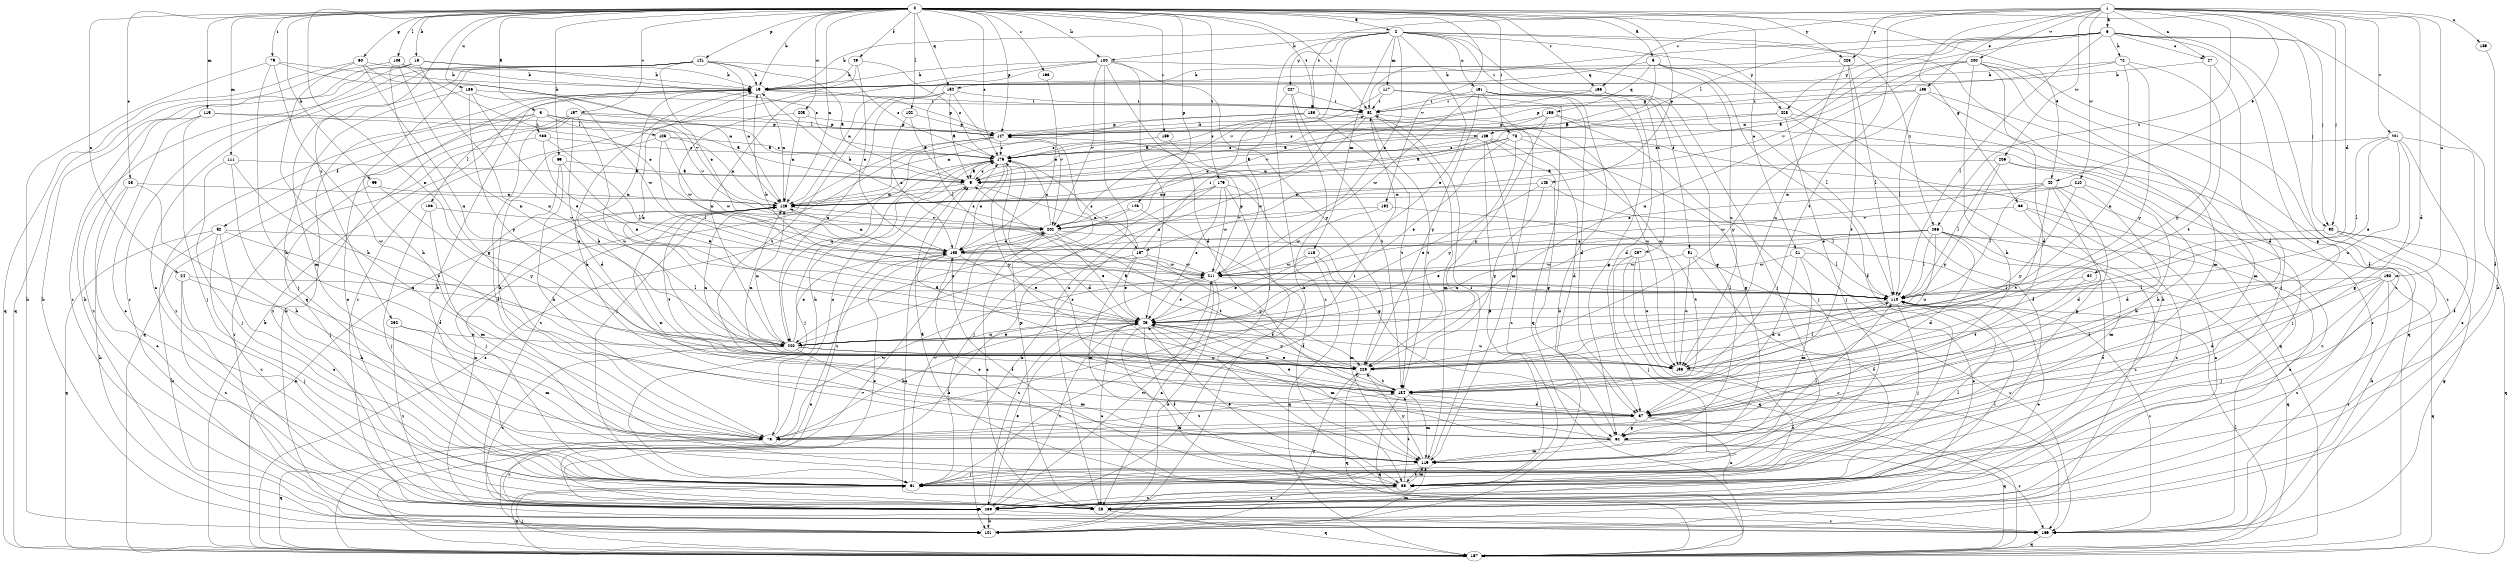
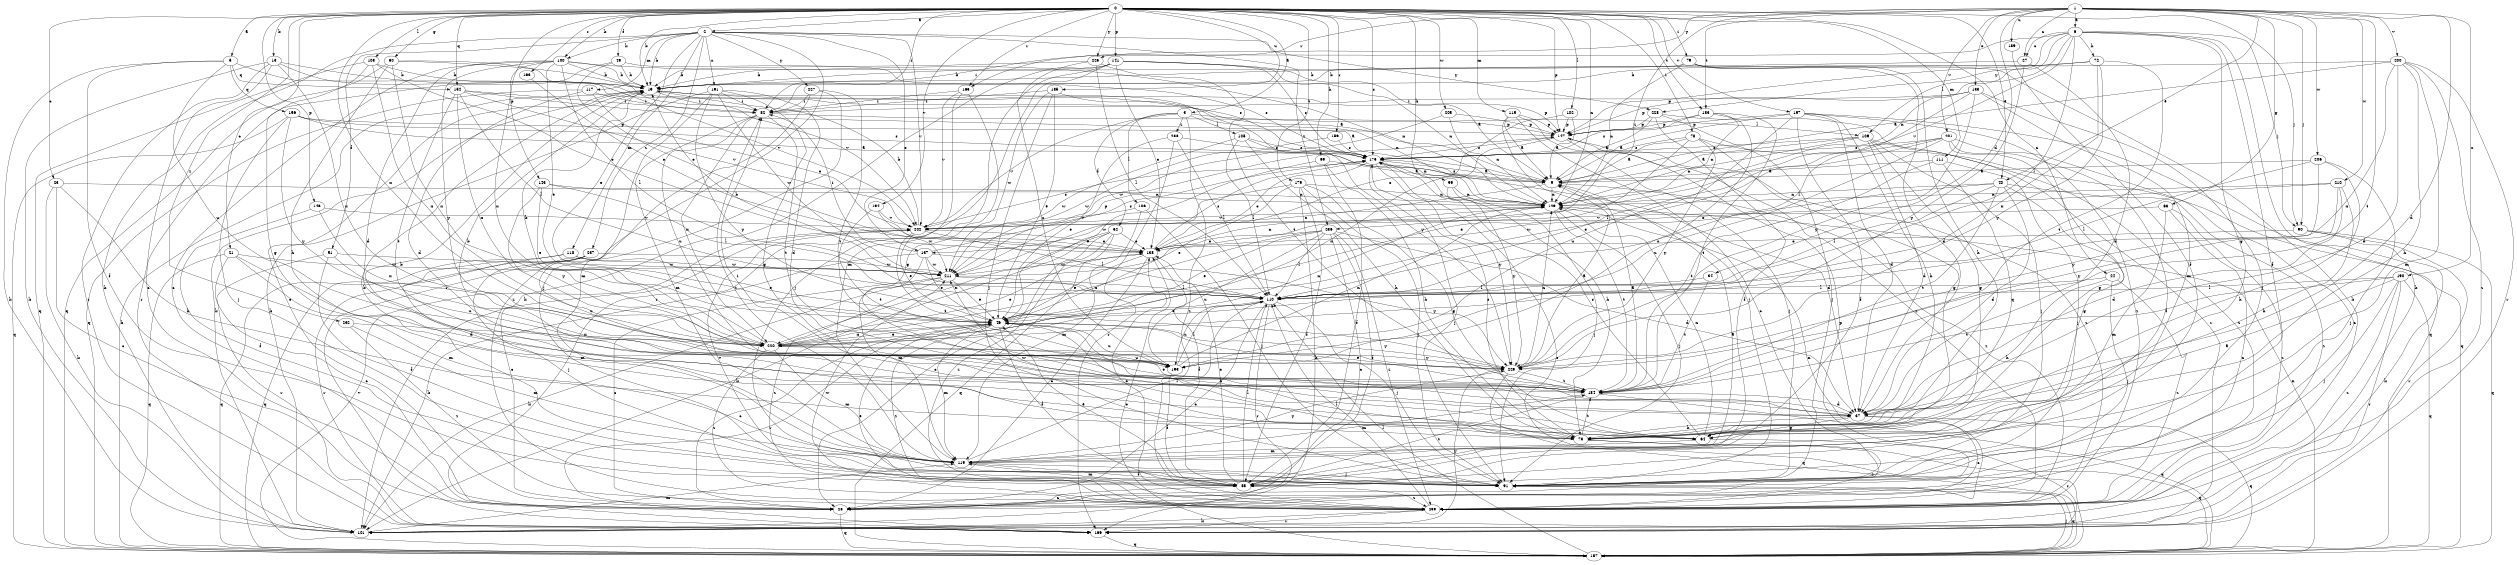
(1200, 125) -> (1509, 125)
(368, 196) -> (1909, 389)
(381, 241) -> (1944, 241)
(2212, 346) -> (2227, 346)
(2444, 381) -> (2409, 381)
